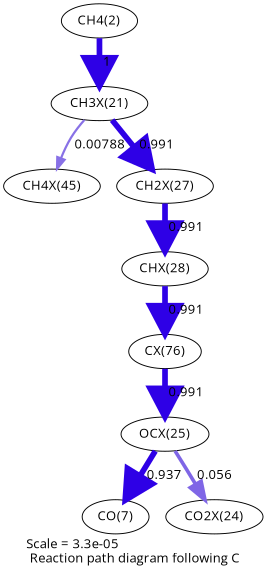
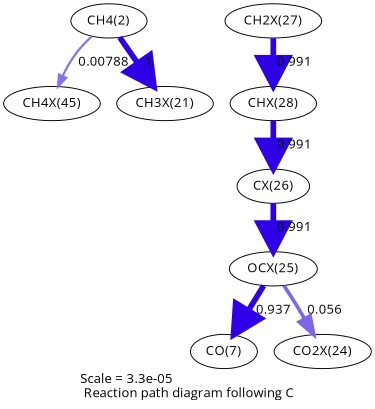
(123, 134) -> none
(71, 138) -> (75, 55)
(165, 352) -> (273, 186)
